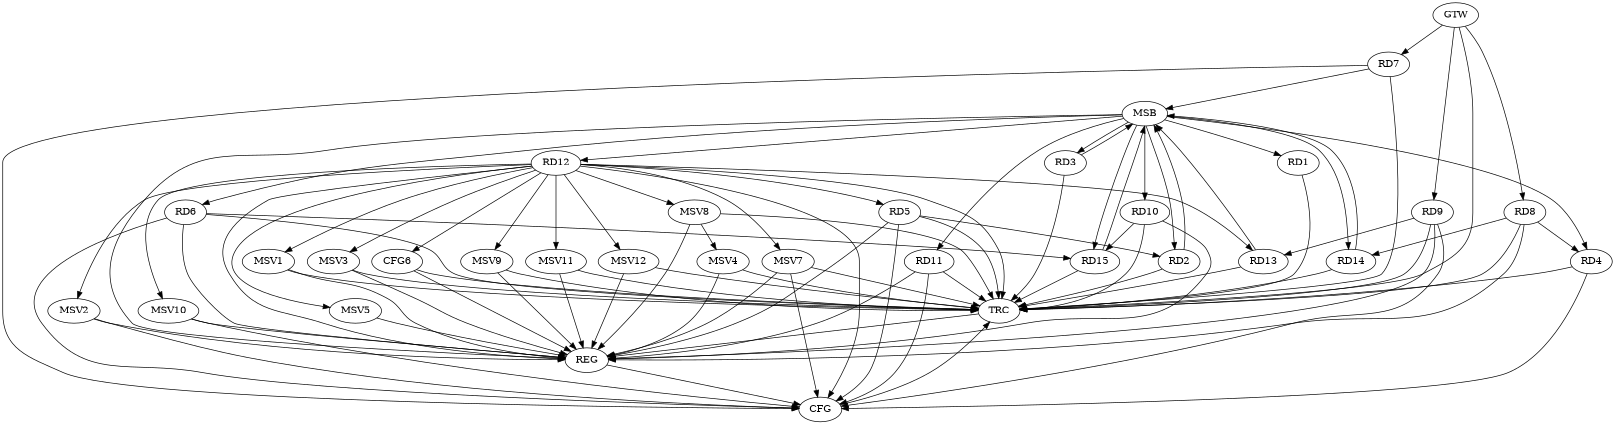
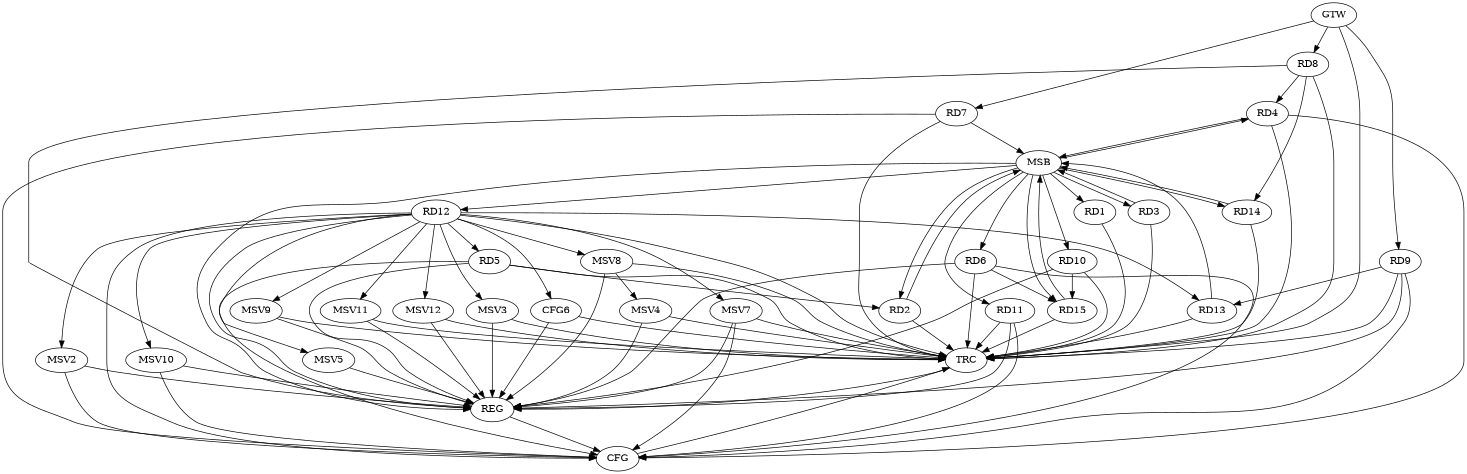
none -> (1157, 137)
(268, 262) -> none
